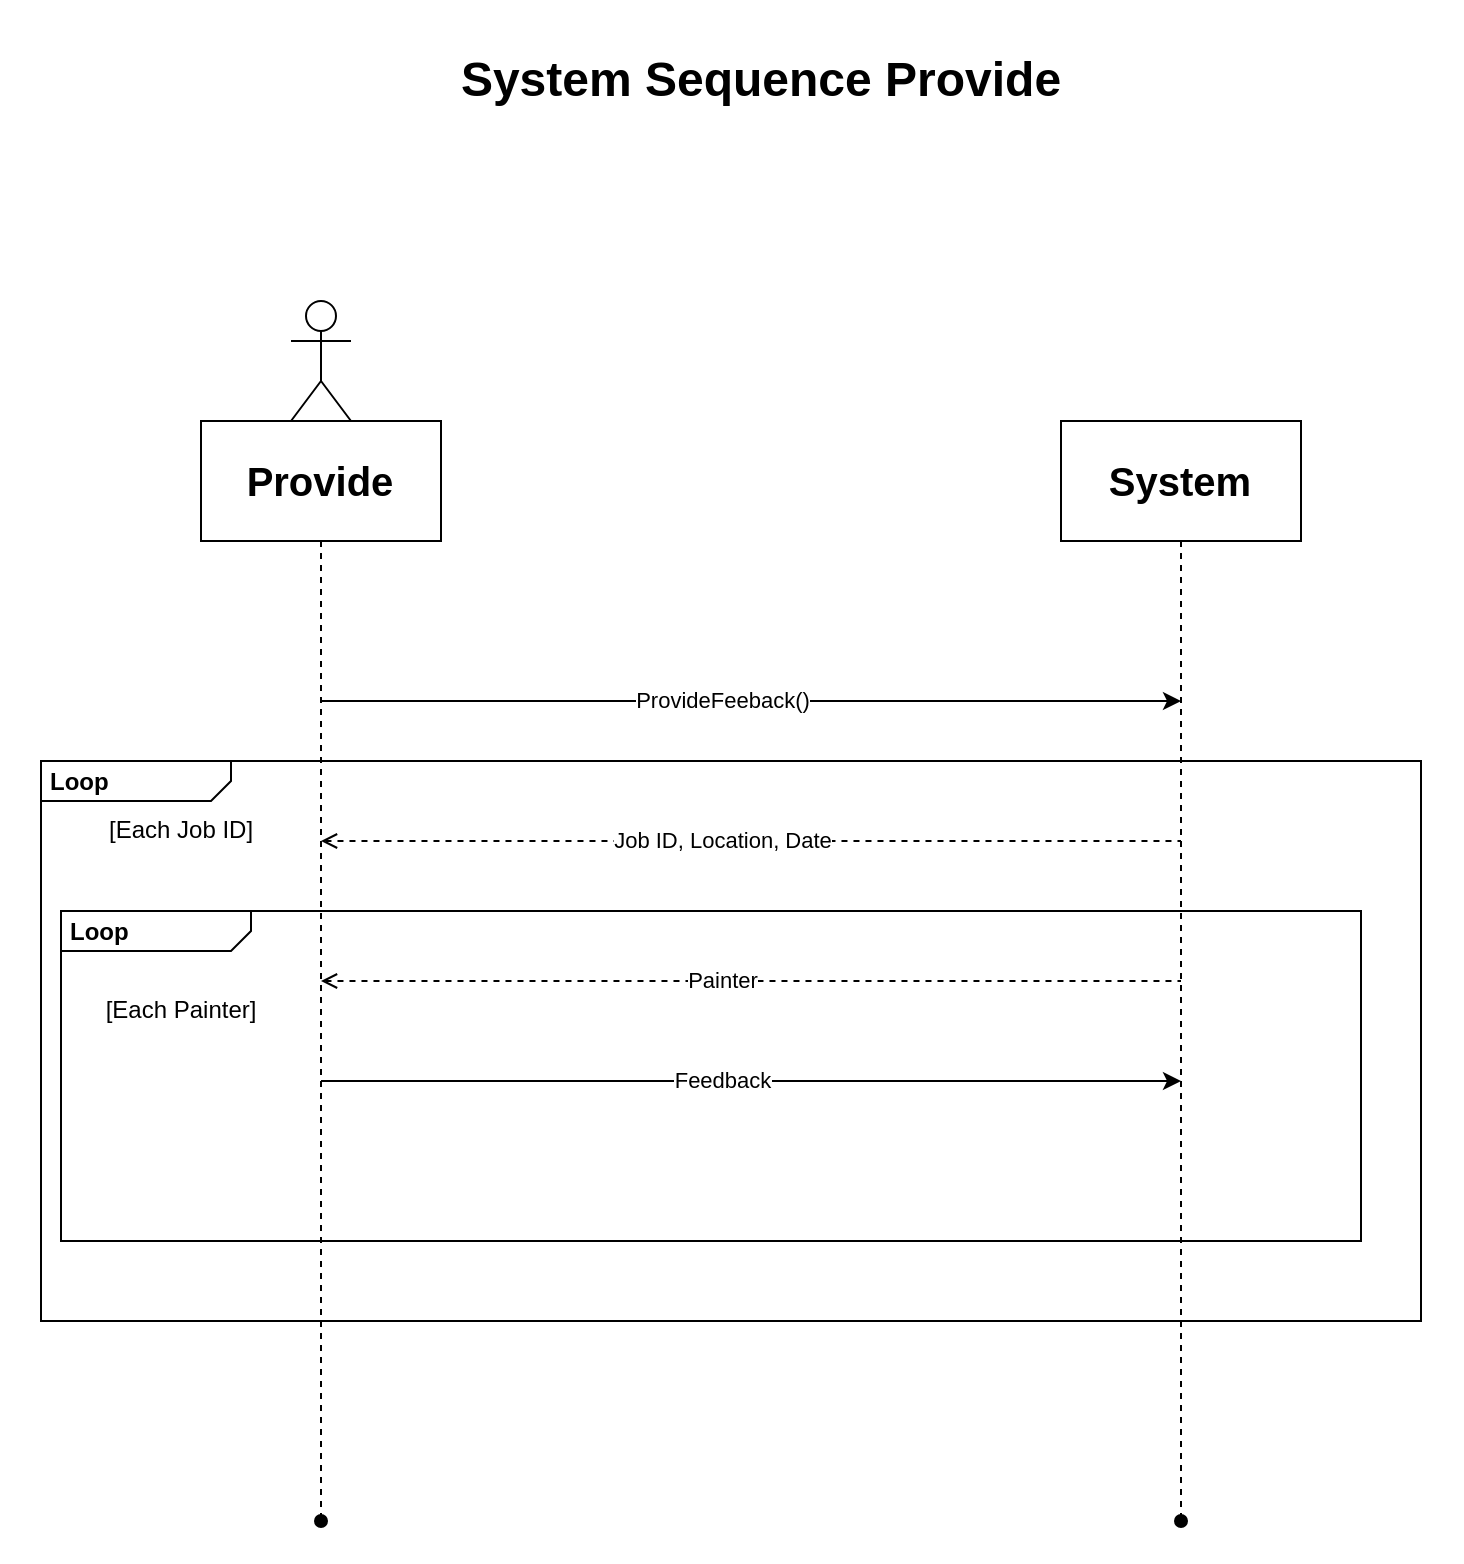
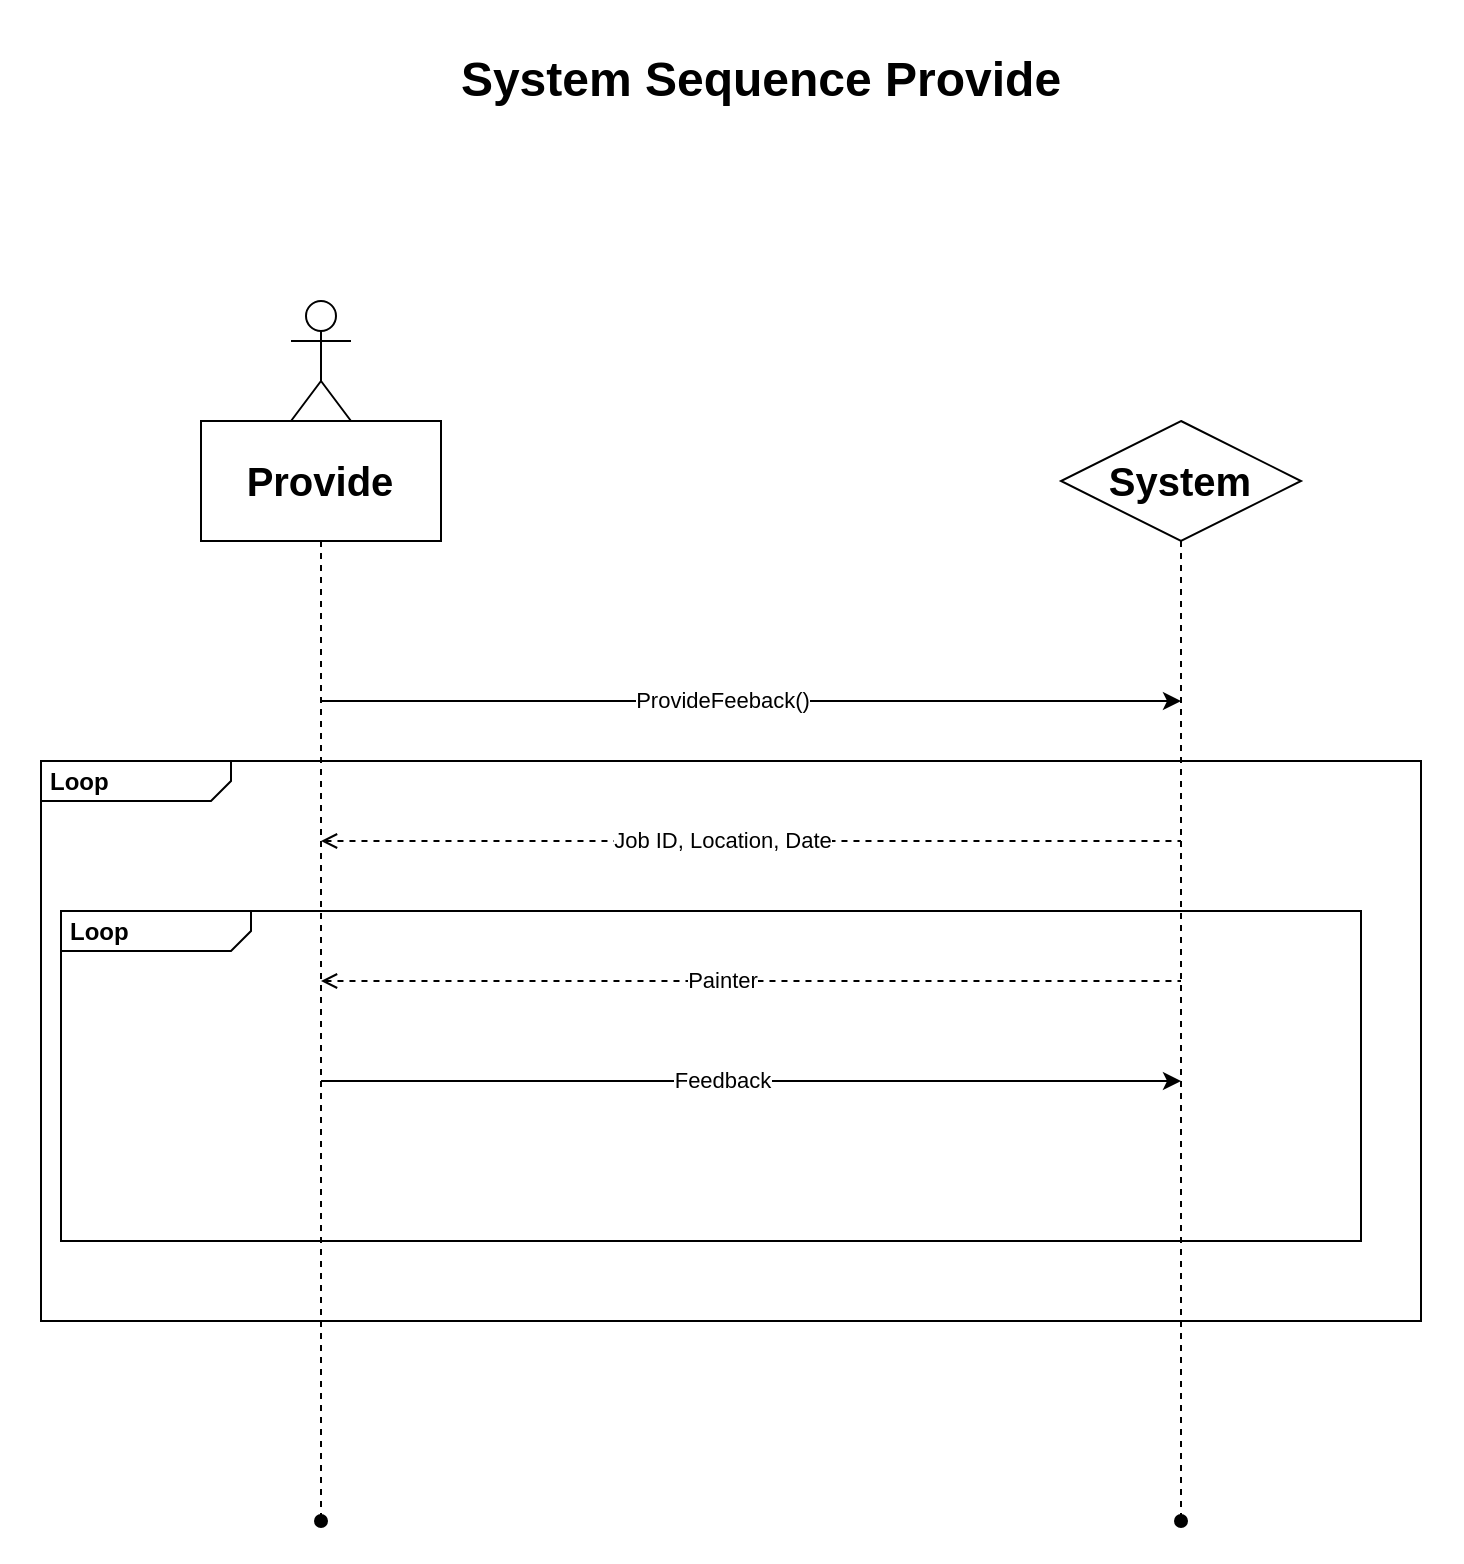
(1181, 481) -> (1181, 481)
(181, 831) -> none
(181, 1011) -> none
